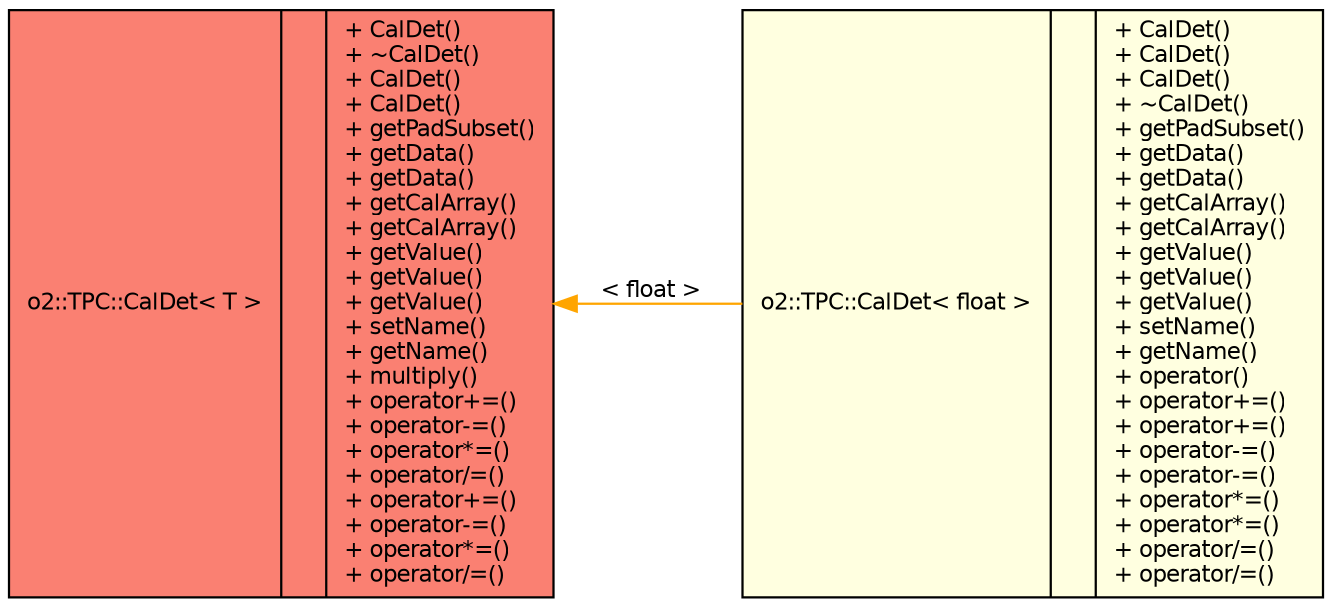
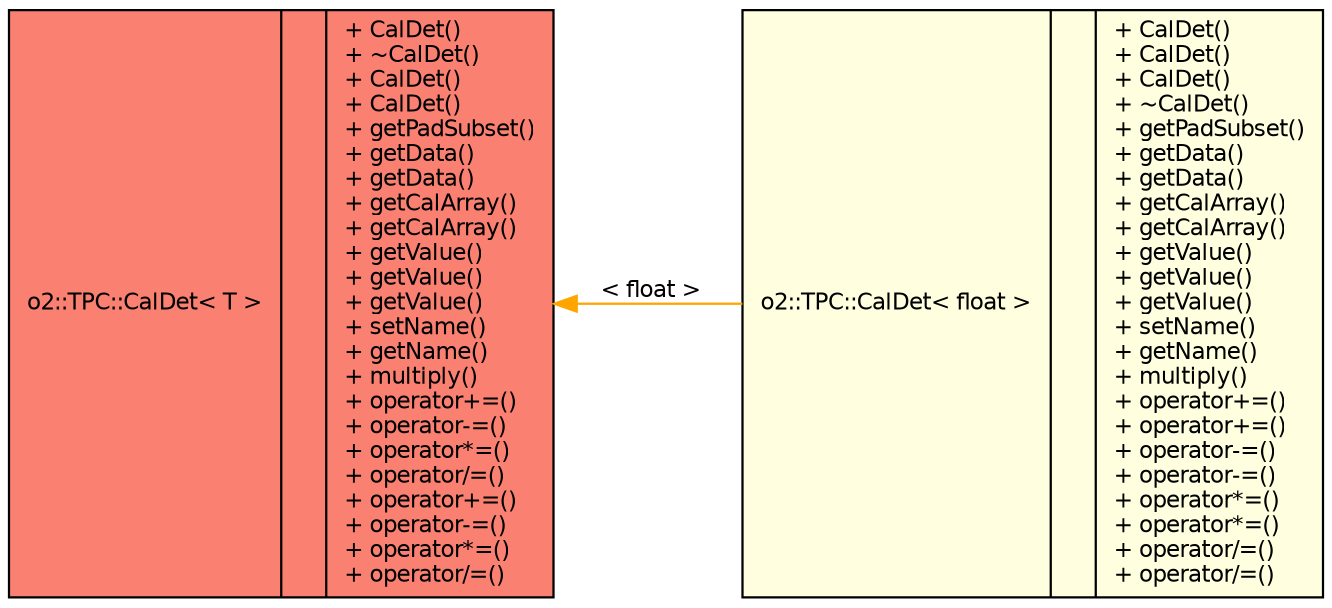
(1182, 377) -> (1181, 377)
